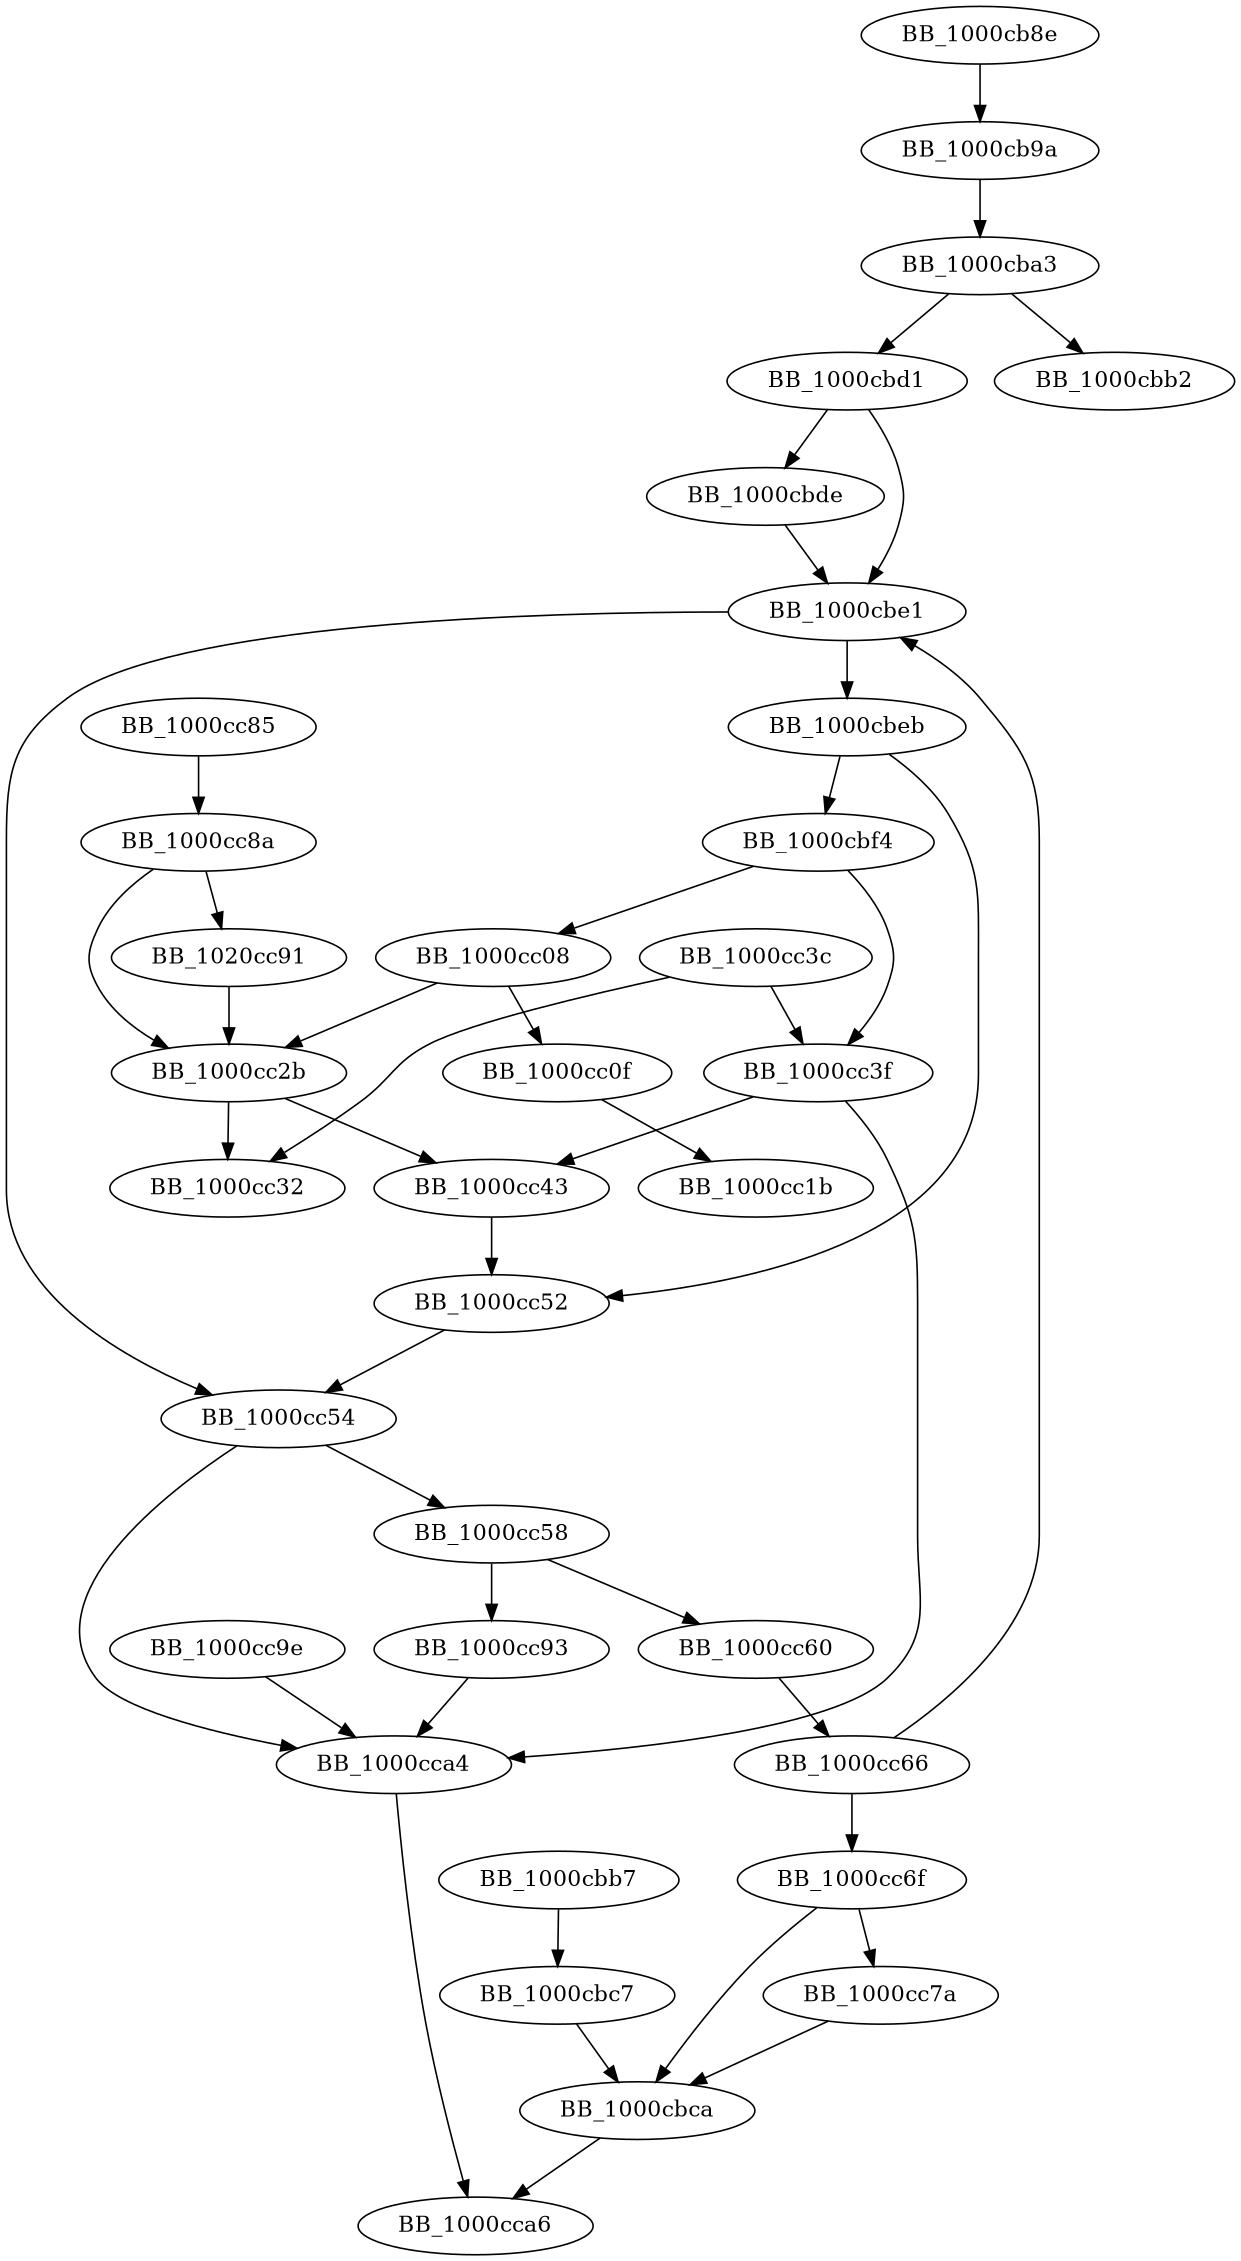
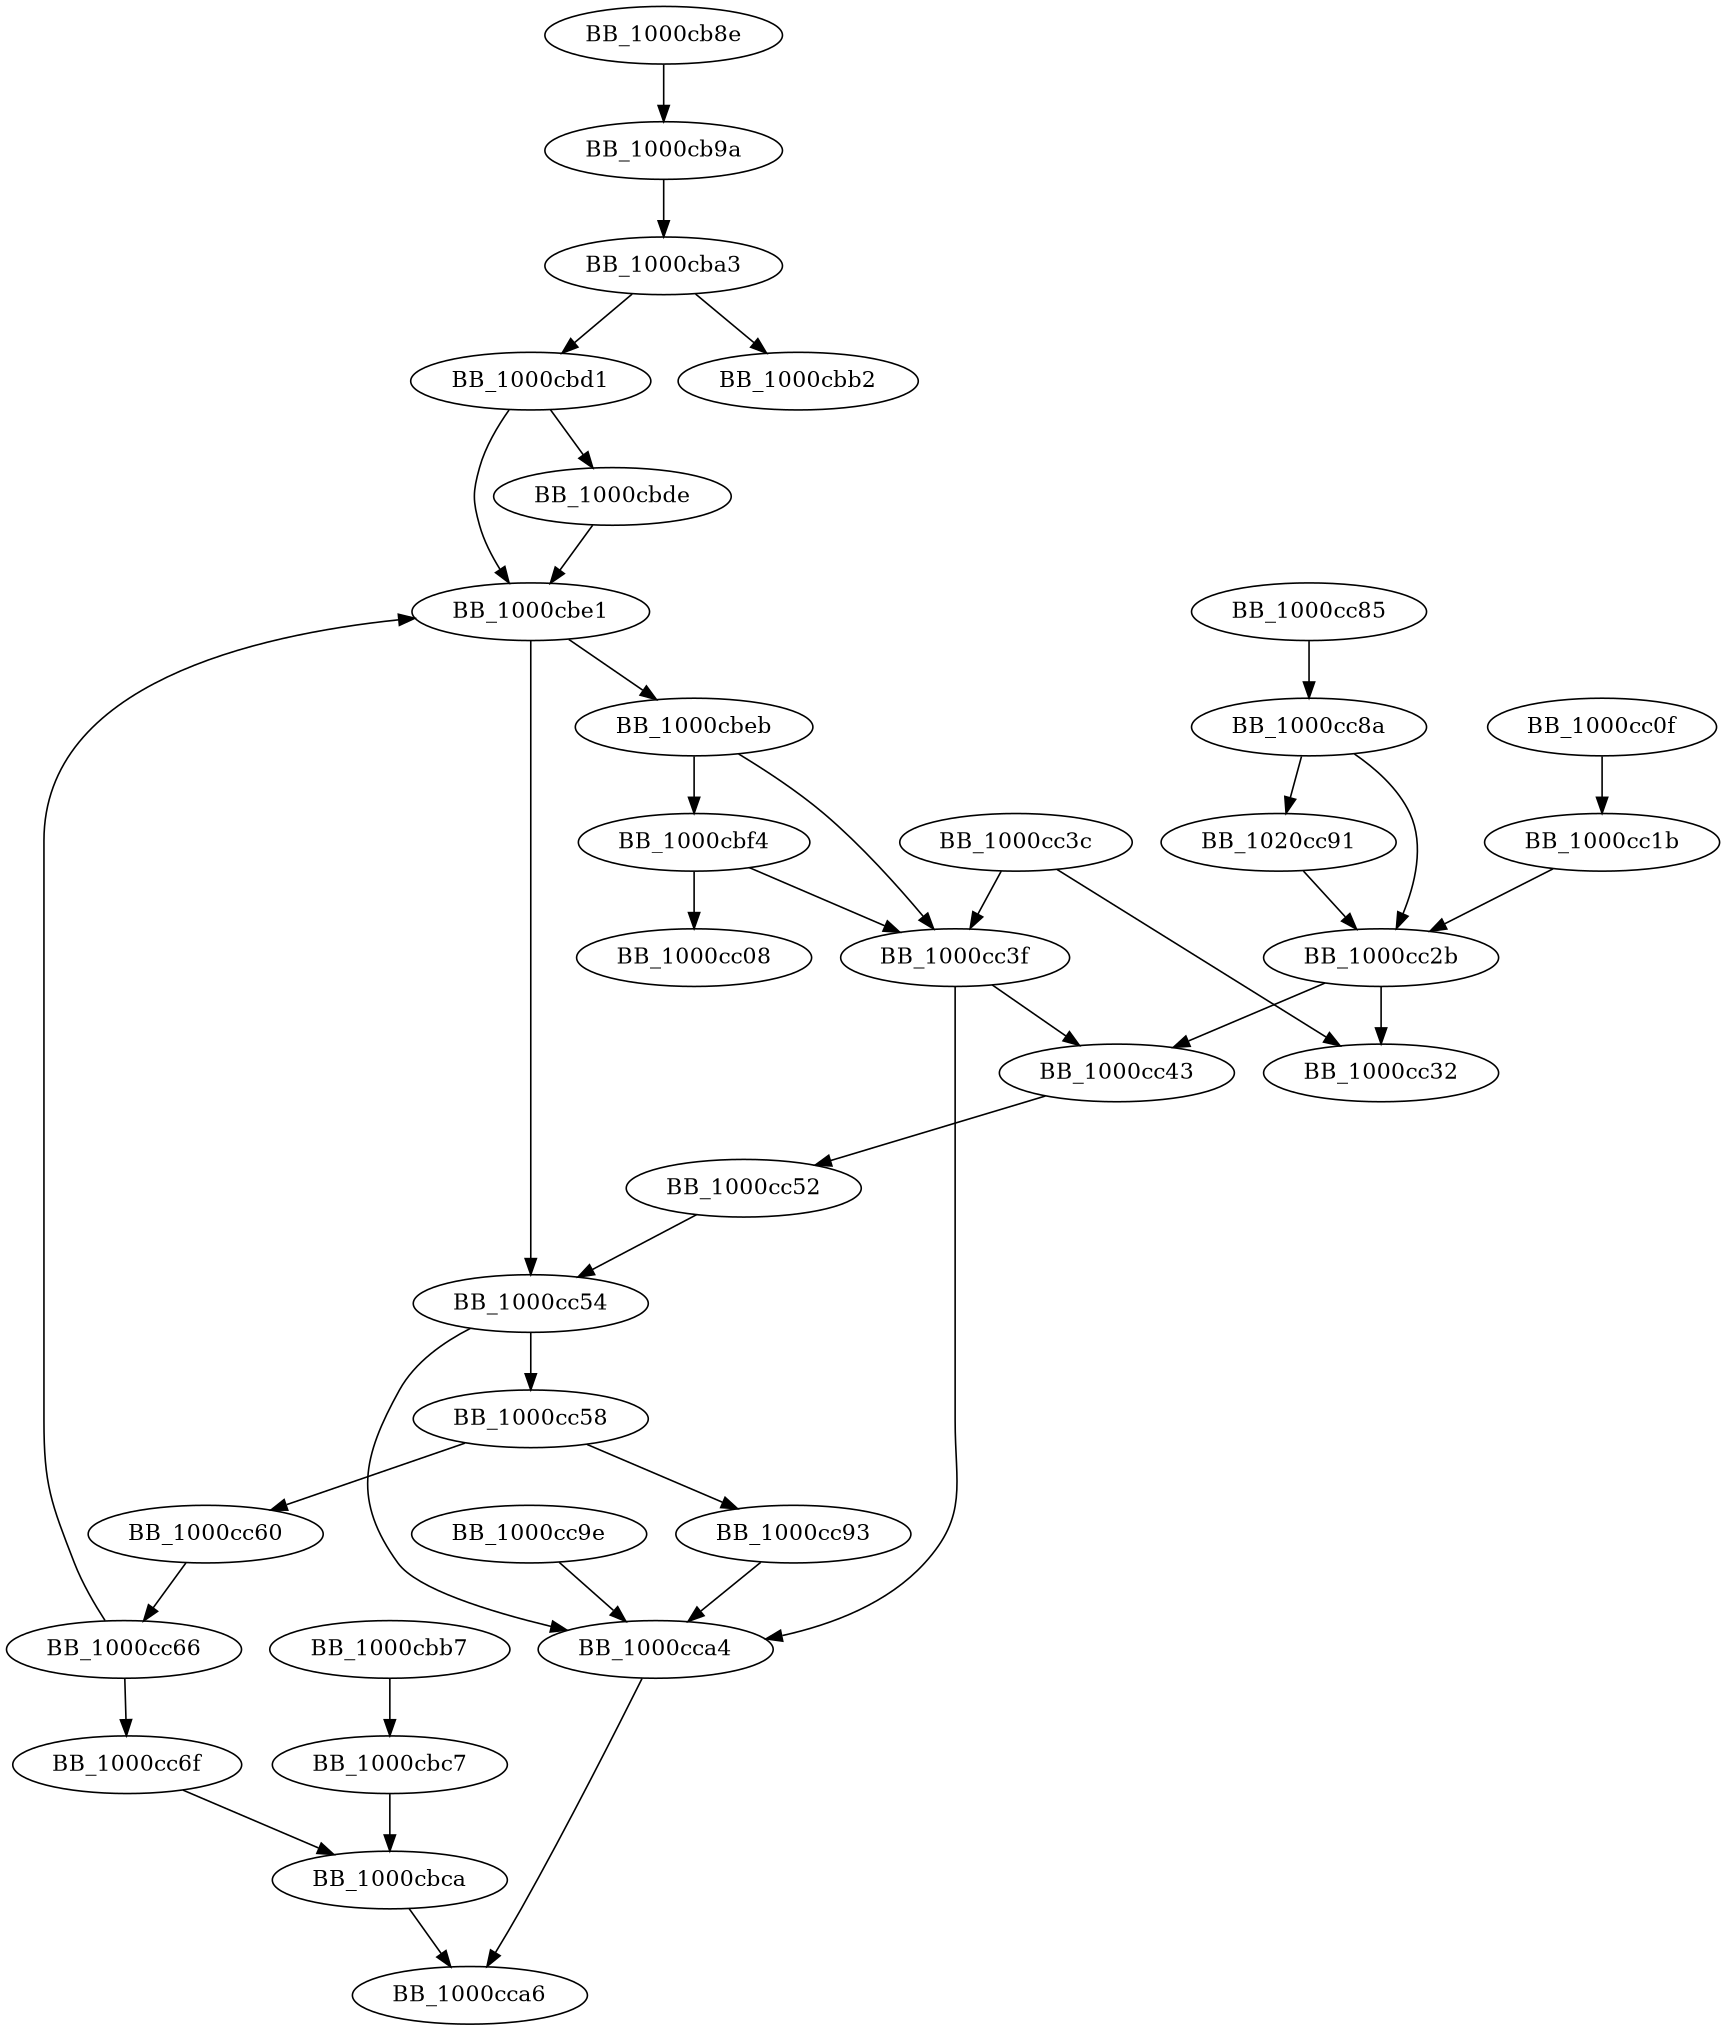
(519, 1004) -> none
(369, 1012) -> (1499, 896)
(969, 1127) -> (839, 826)
(881, 1995) -> none
